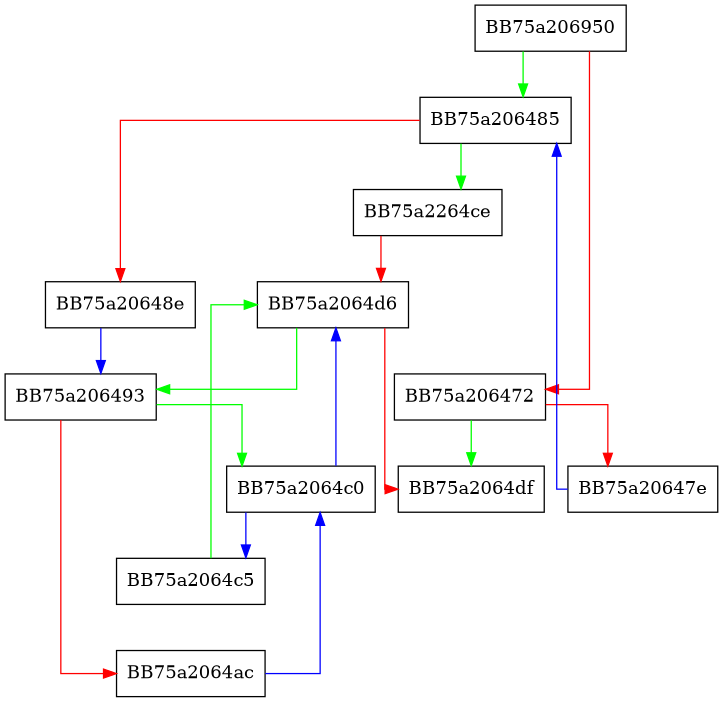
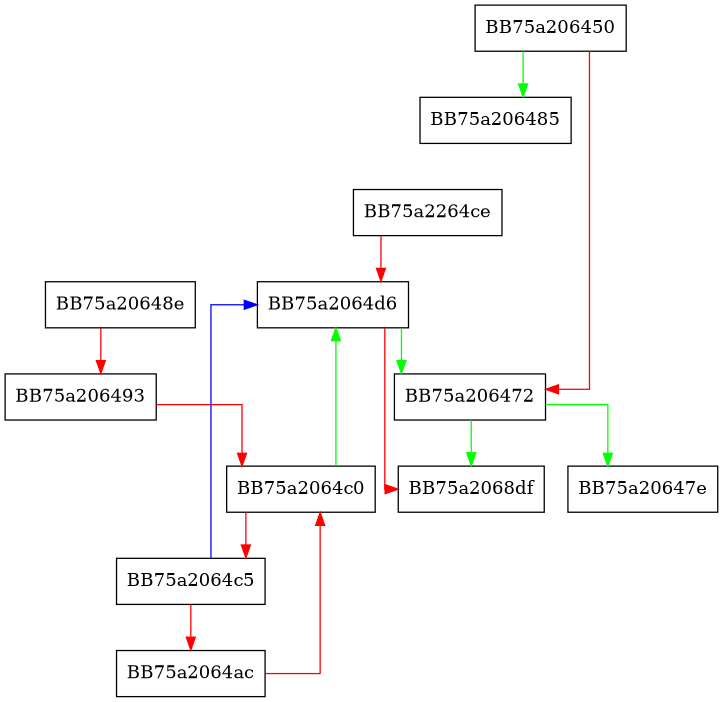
(551, 28) -> (551, 28)
(196, 120) -> none
(461, 160) -> none
(557, 328) -> none
(101, 344) -> (101, 344)
(264, 389) -> (401, 344)
(336, 403) -> (336, 403)
(224, 405) -> (224, 405)
(601, 405) -> (601, 405)
(211, 415) -> (211, 415)
(471, 489) -> (471, 489)
(246, 529) -> (246, 529)
(61, 568) -> (191, 621)
(320, 627) -> (320, 627)
